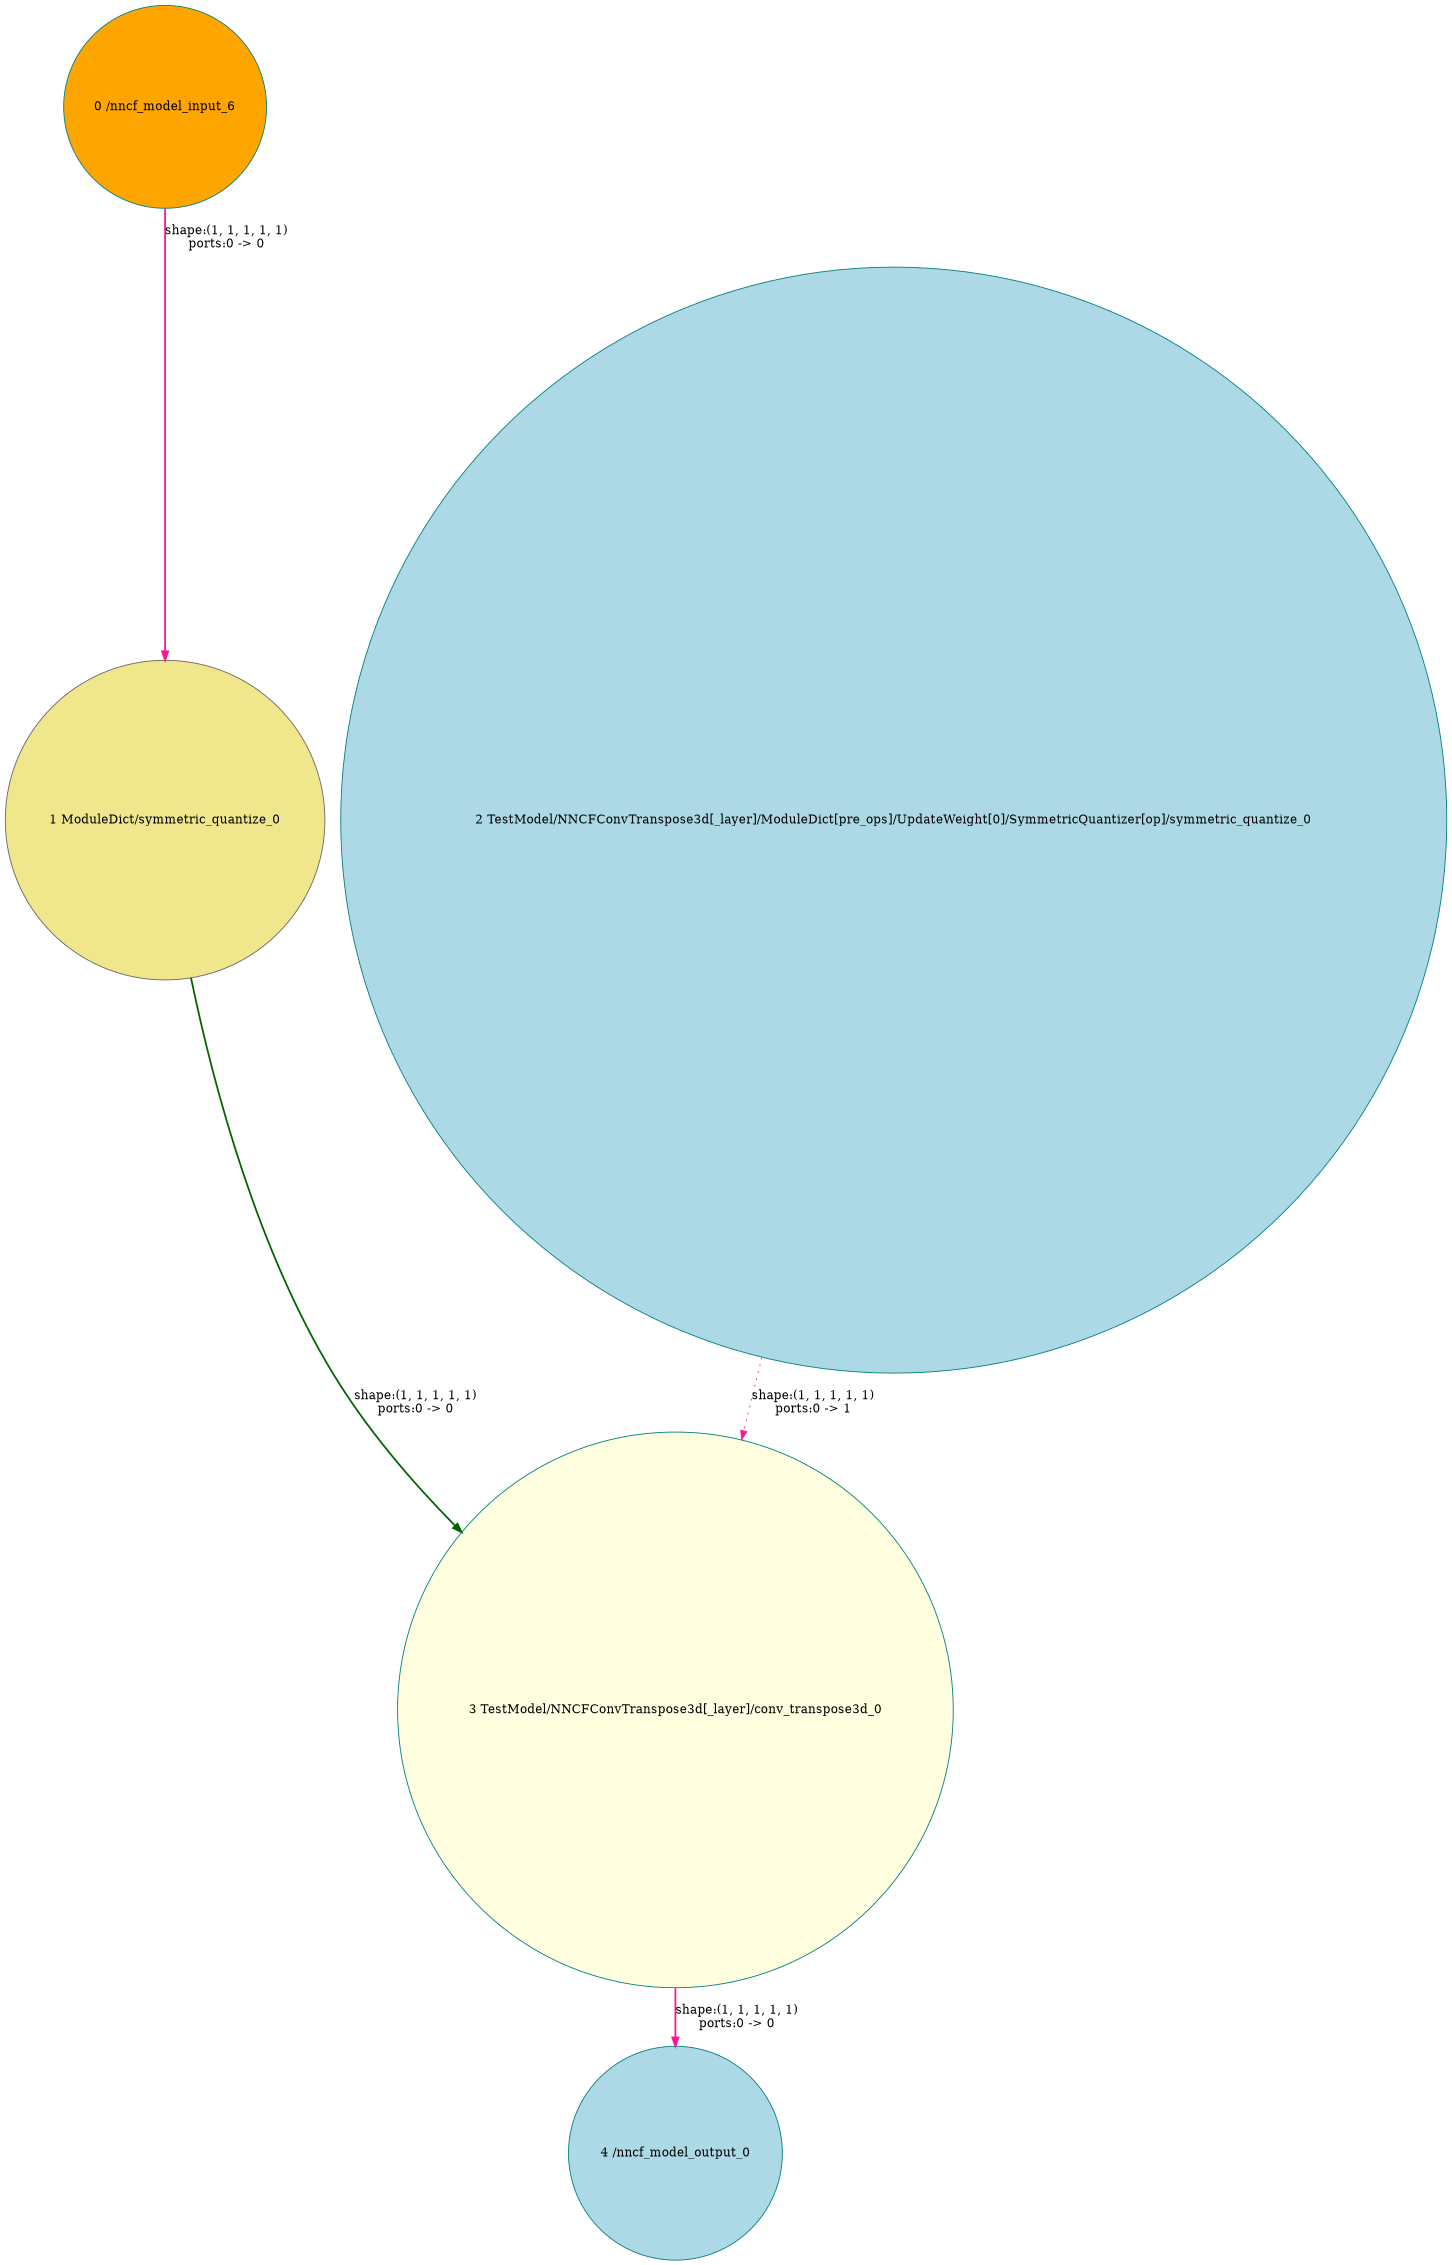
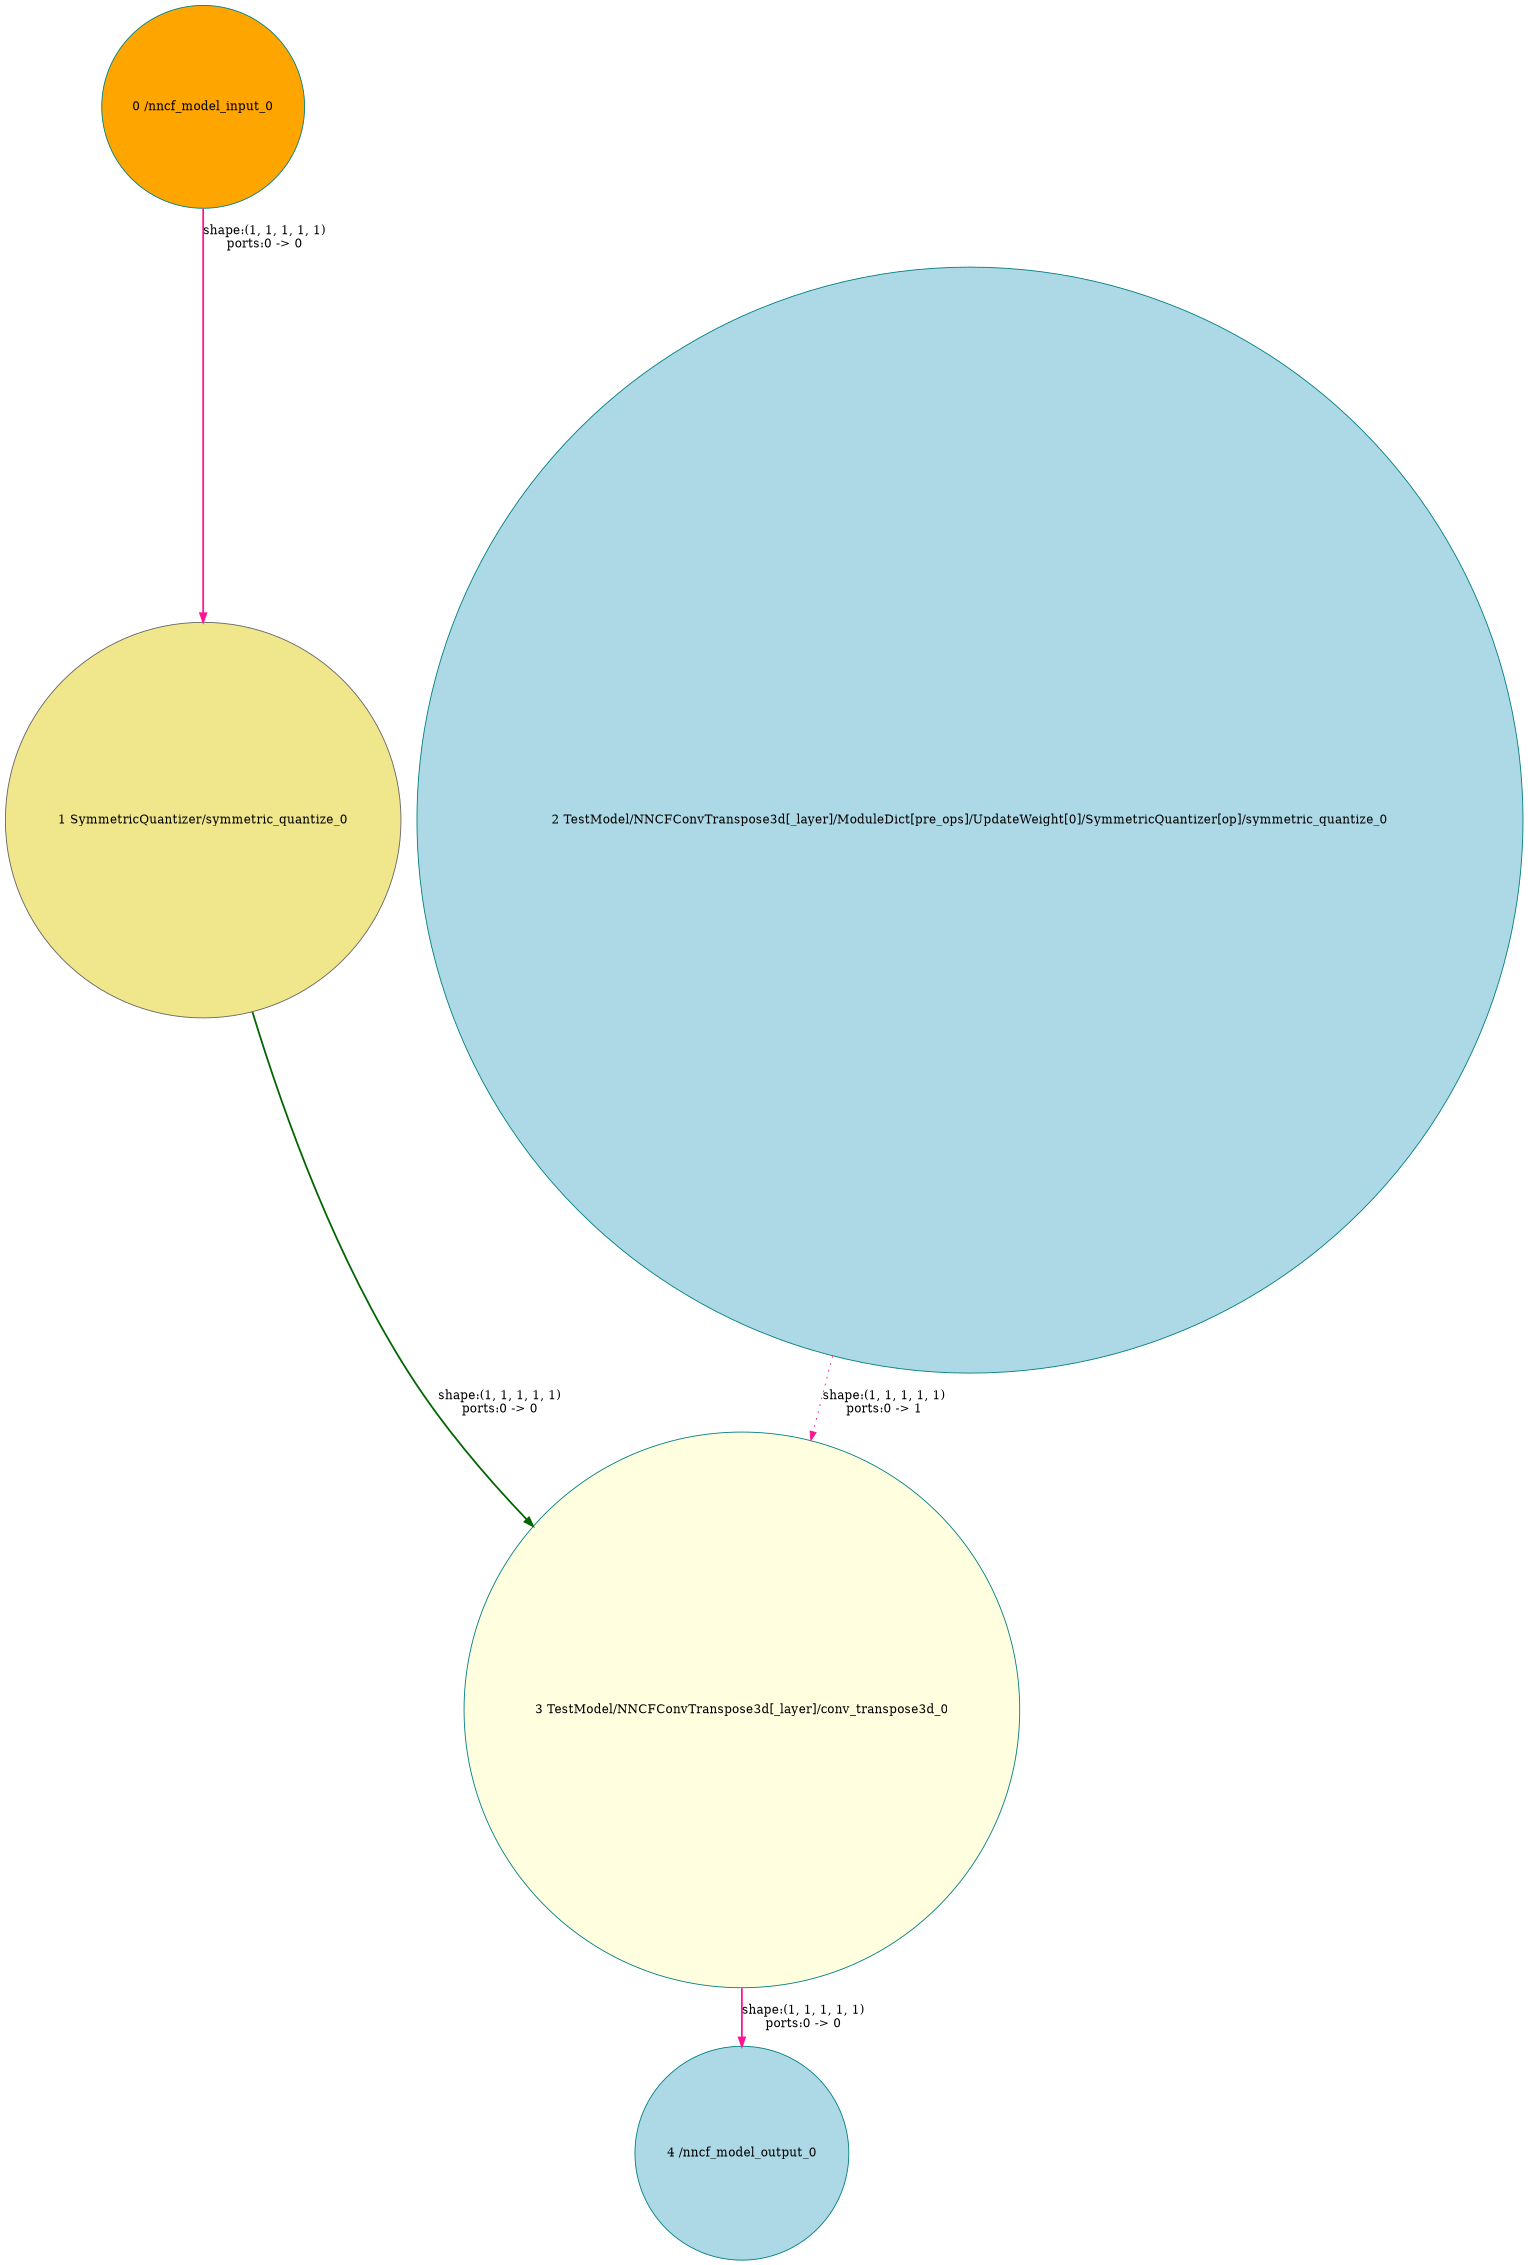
(165, 107) -> (203, 107)
(165, 820) -> (203, 820)
